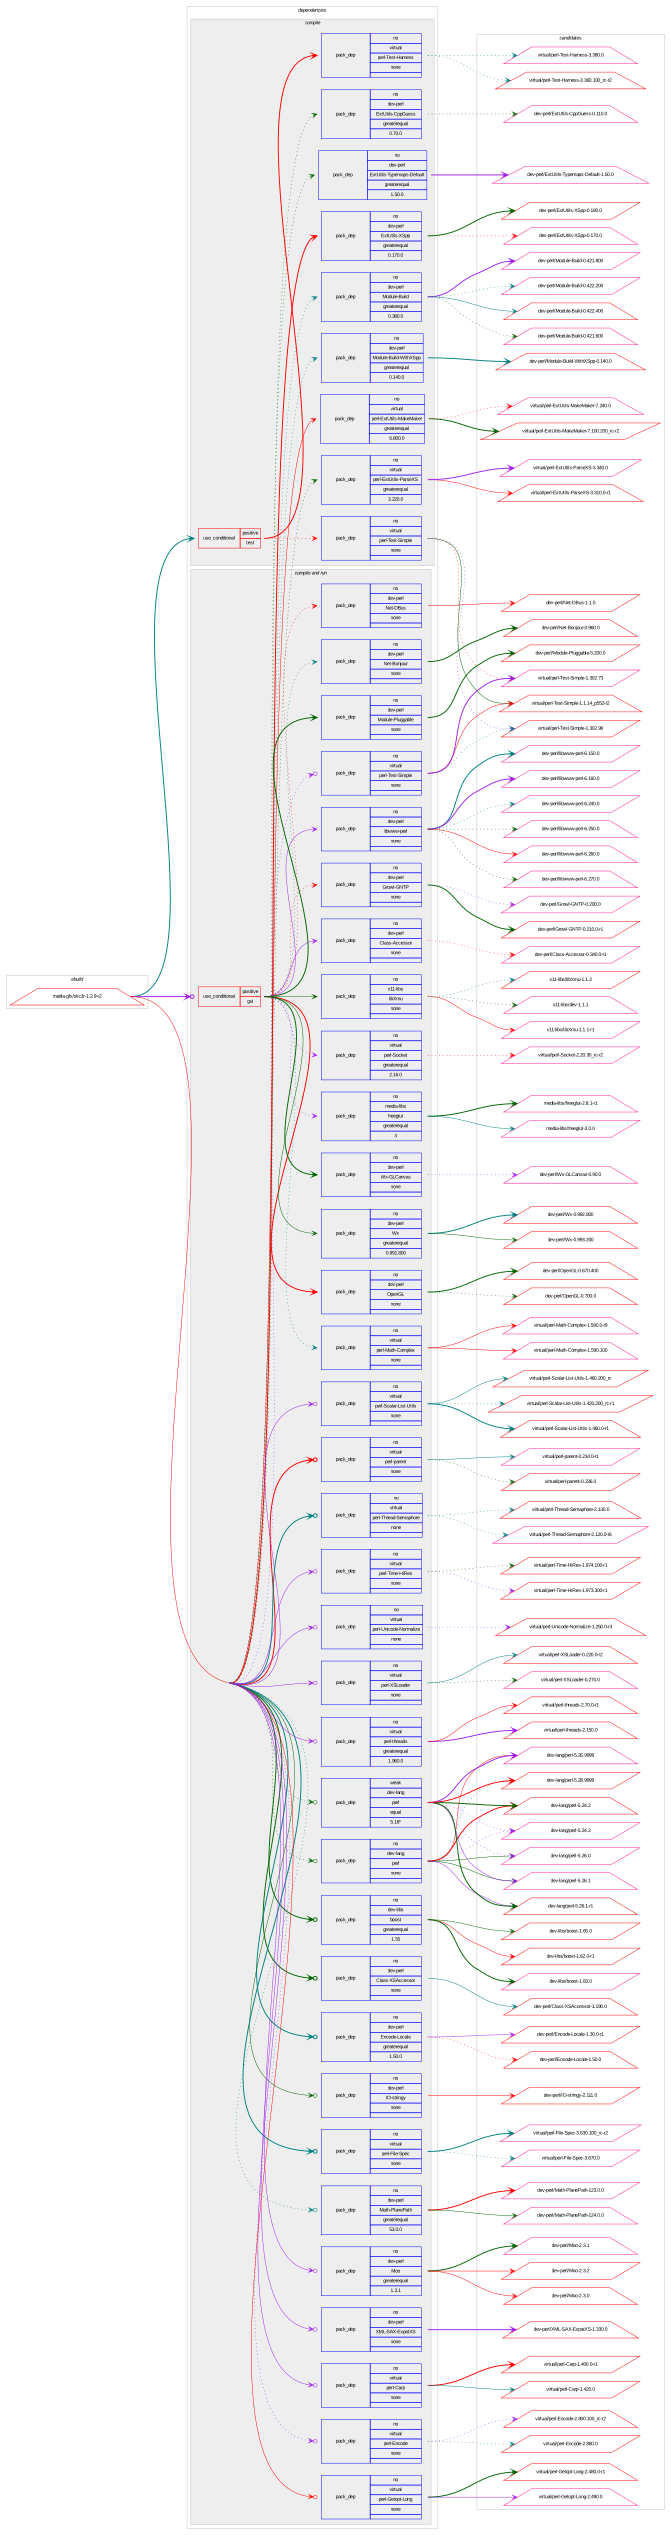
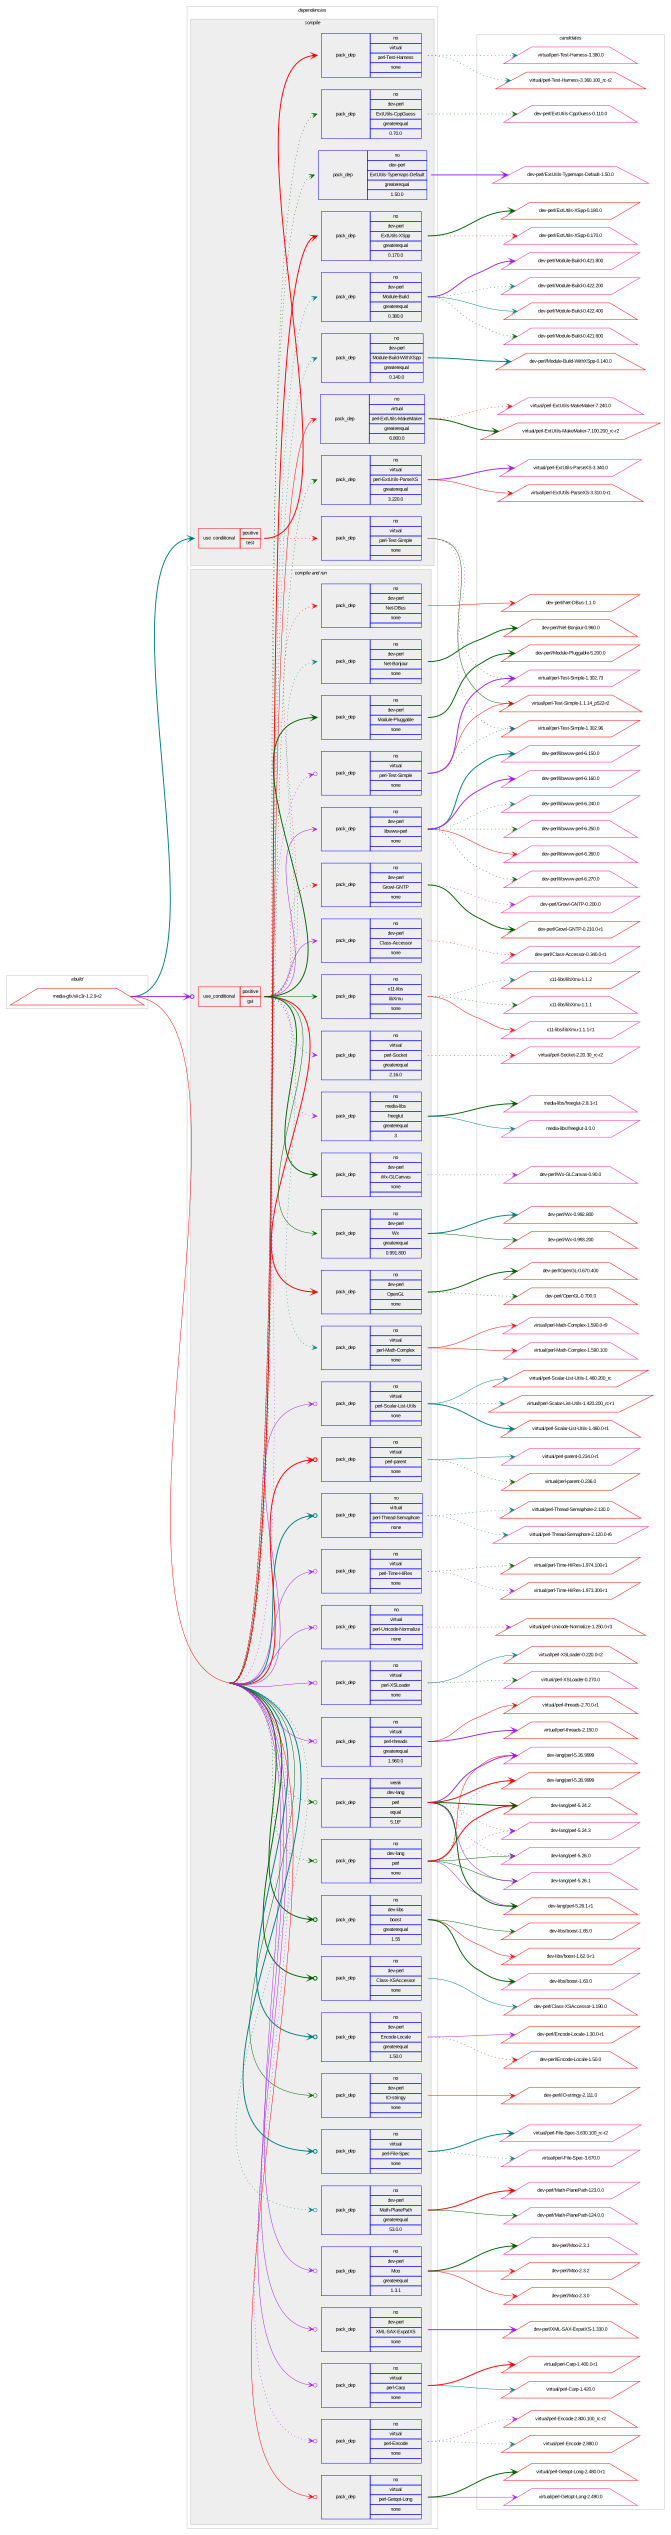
(571, 704) -> (571, 704)
(571, 1005) -> (571, 1005)
